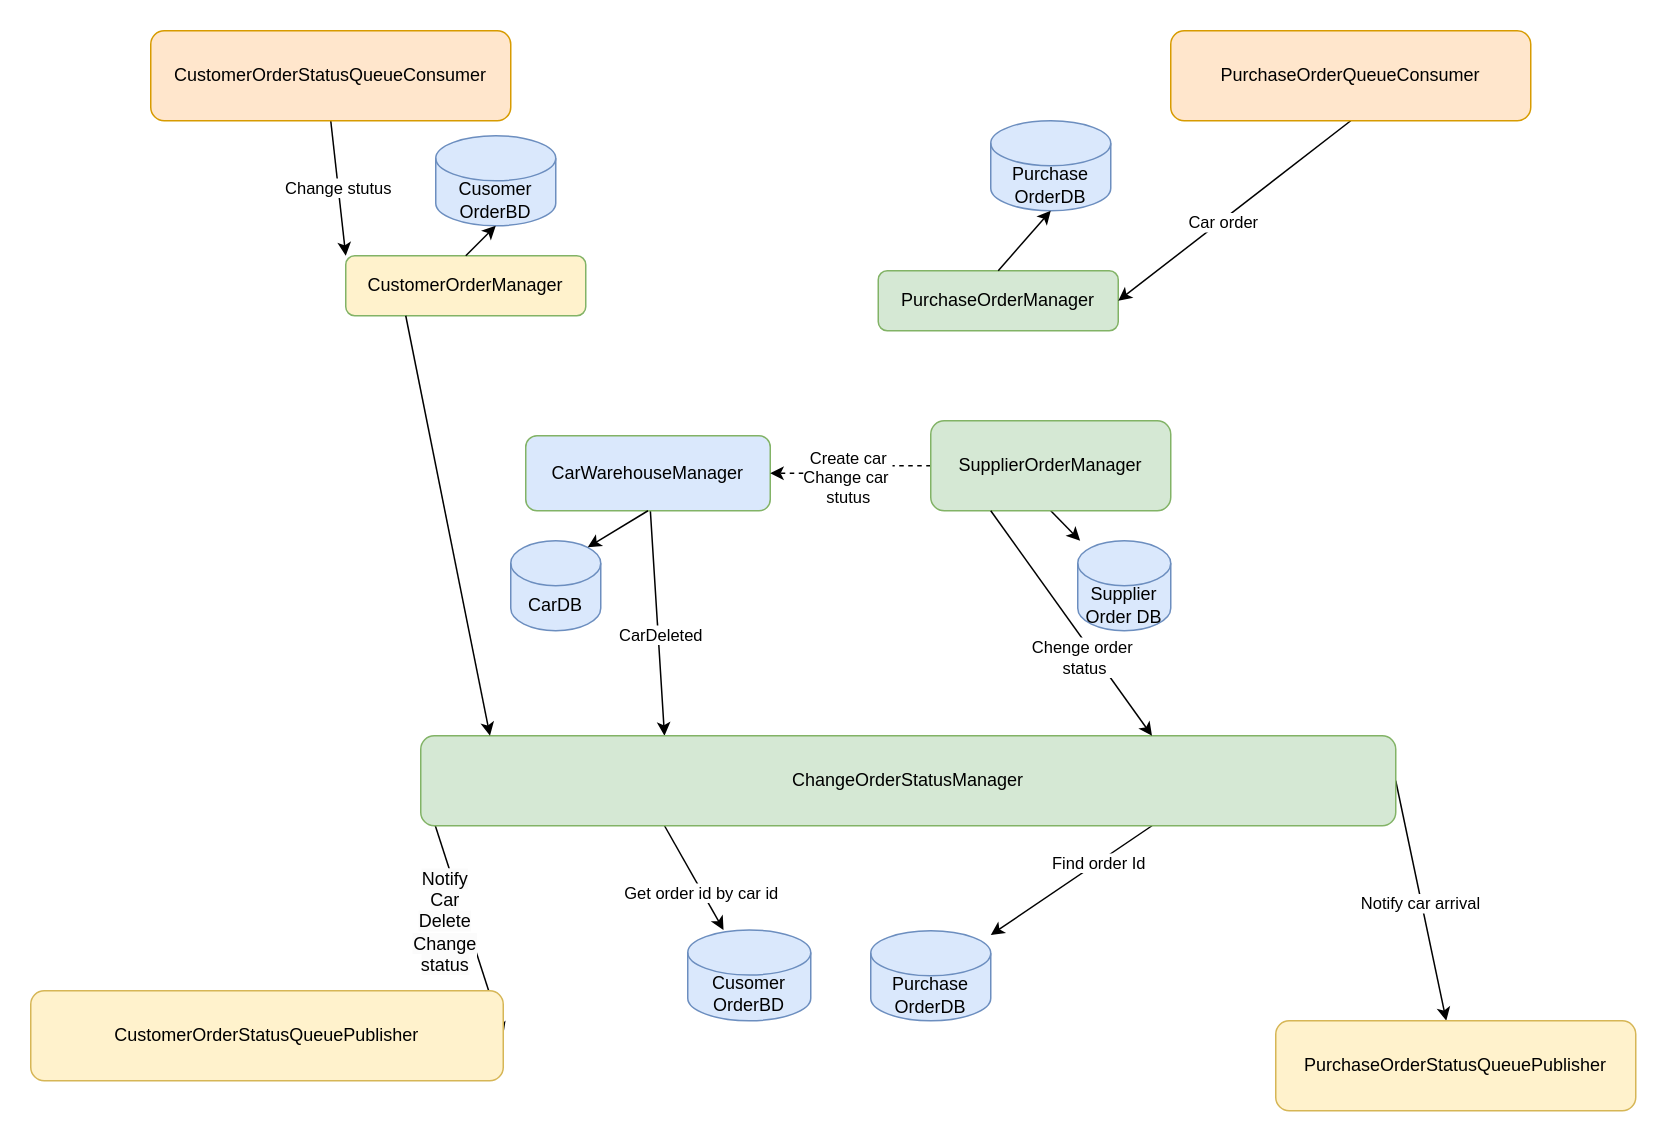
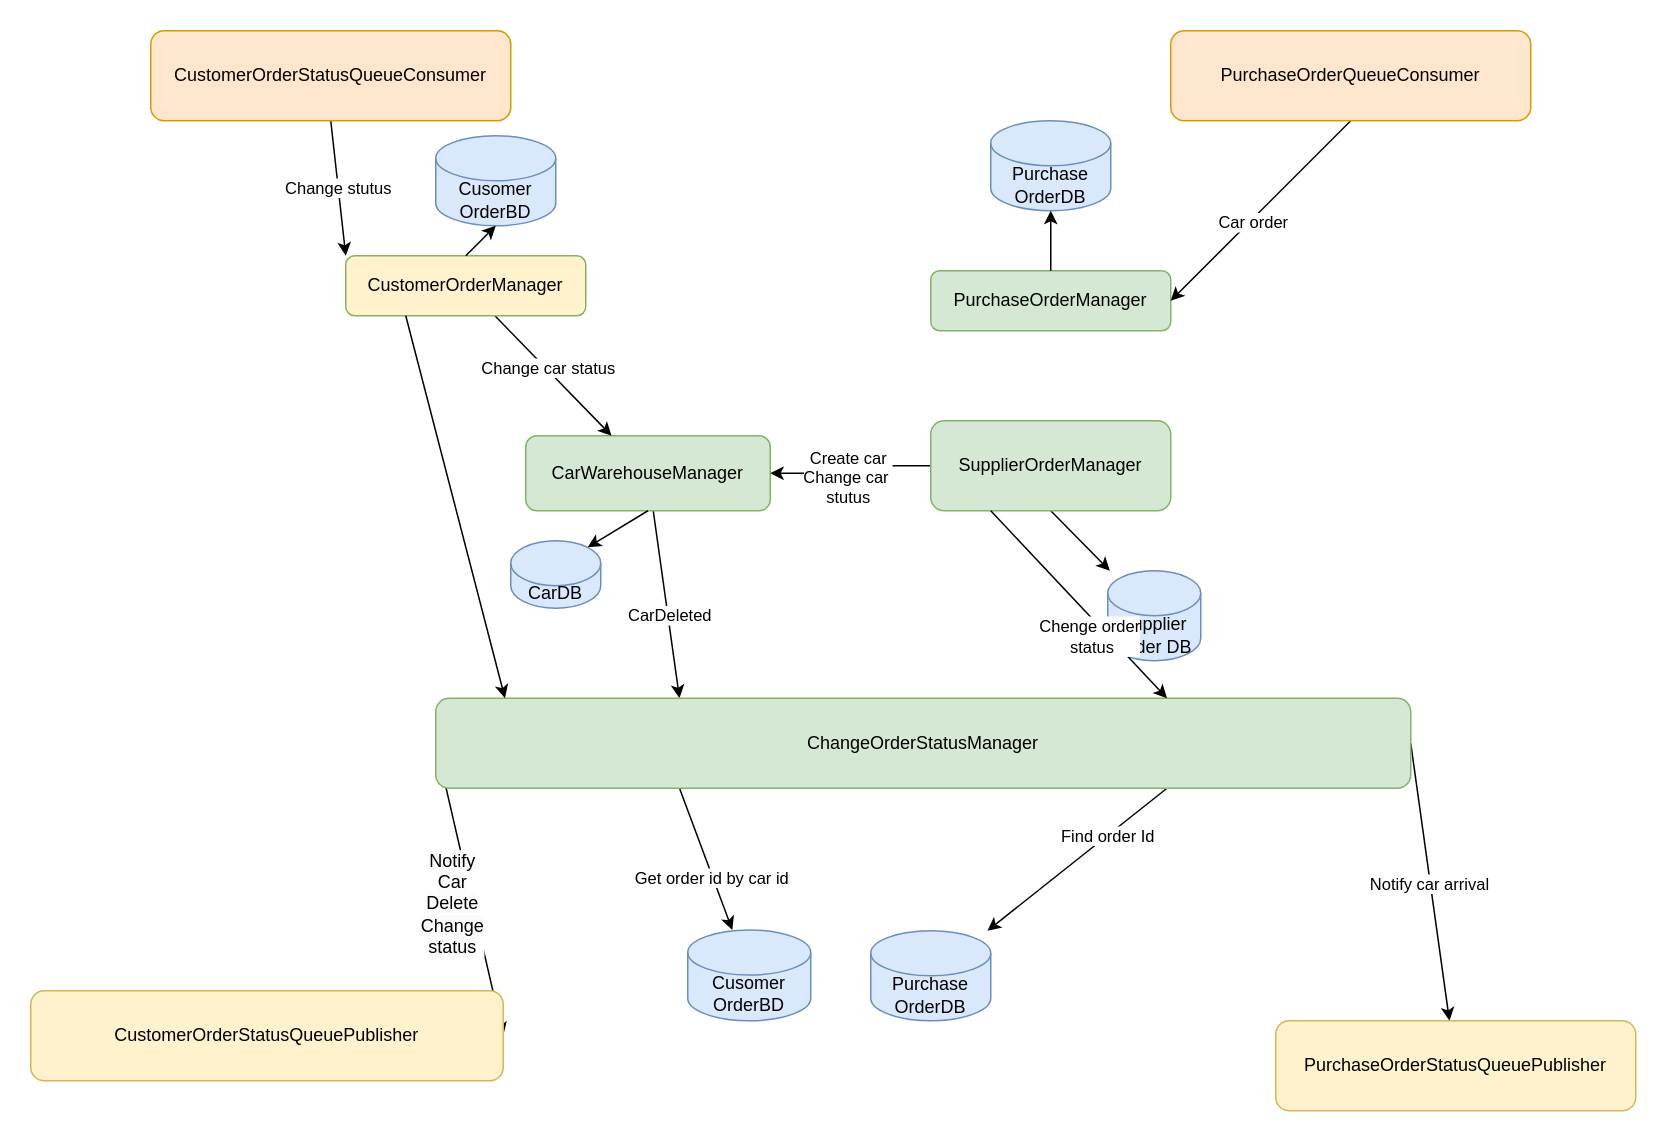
(998, 301) -> (1051, 301)
none -> (573, 396)
(911, 466) -> (911, 466)
(648, 473) -> (648, 473)
(556, 586) -> (556, 575)
(1124, 586) -> (1154, 616)
(908, 781) -> (923, 743)
